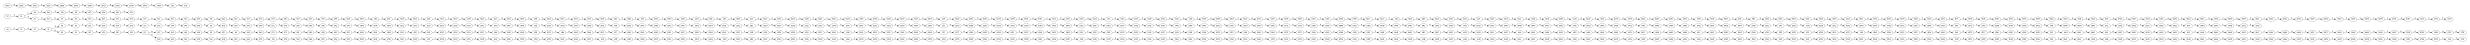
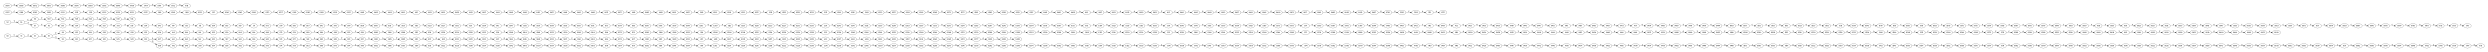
(1013, 33) -> none
